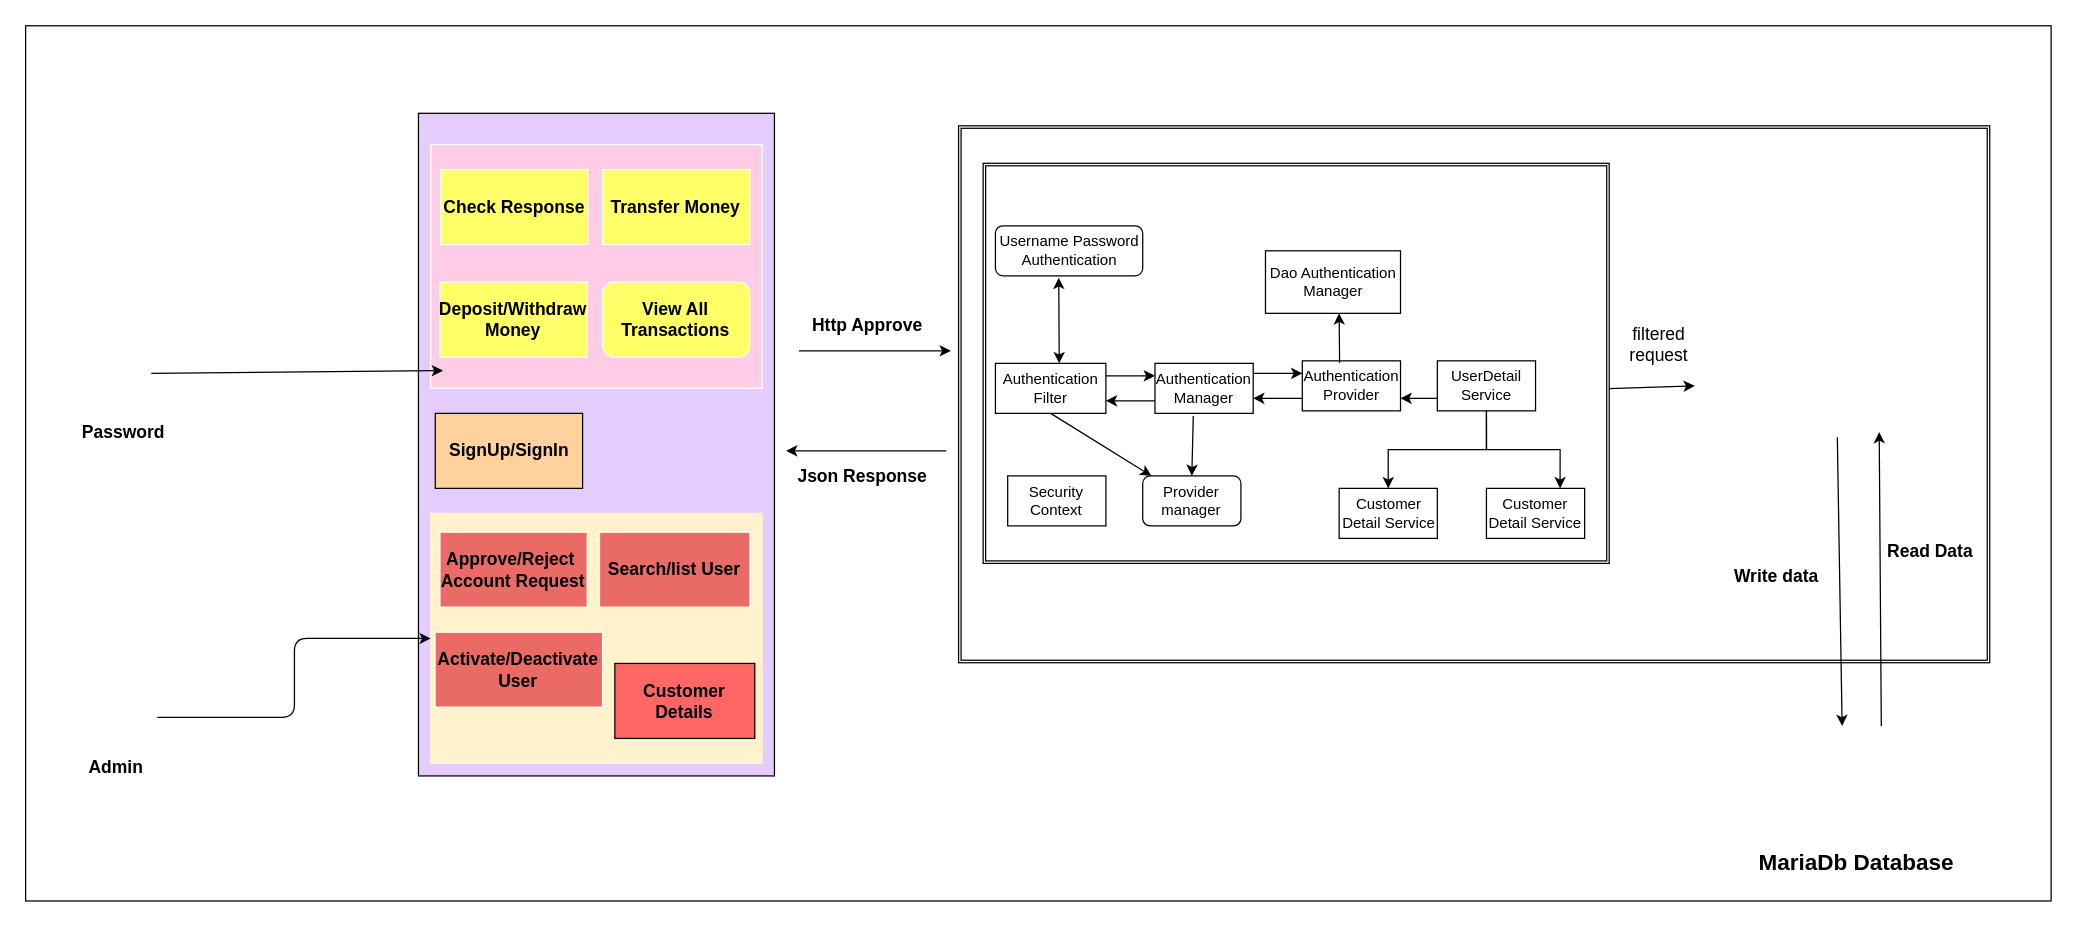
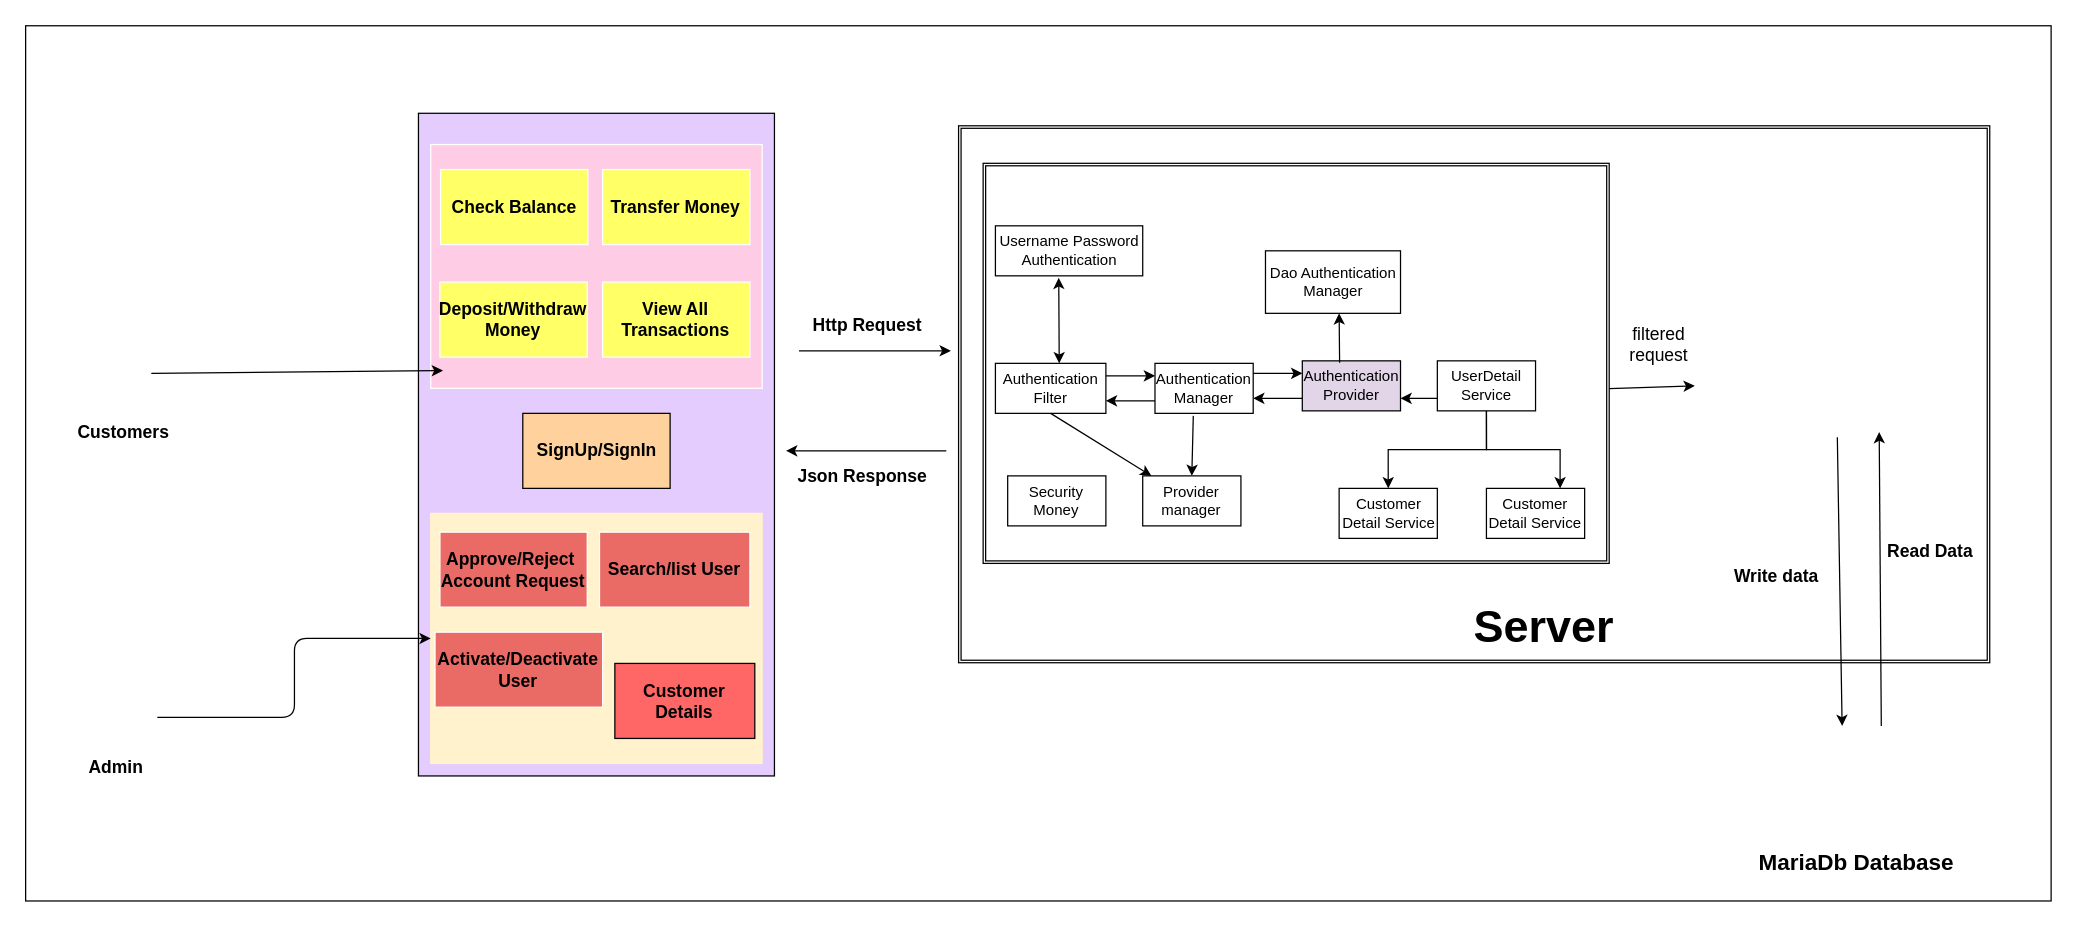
(514, 207) -> (514, 207)
(1069, 251) -> (1069, 251)
(676, 319) -> (676, 319)
(868, 326) -> (868, 326)
(1351, 386) -> (1351, 386)
(124, 432) -> (124, 432)
(509, 451) -> (596, 451)
(1056, 501) -> (1056, 501)
(1192, 501) -> (1192, 501)
none -> (1543, 626)
